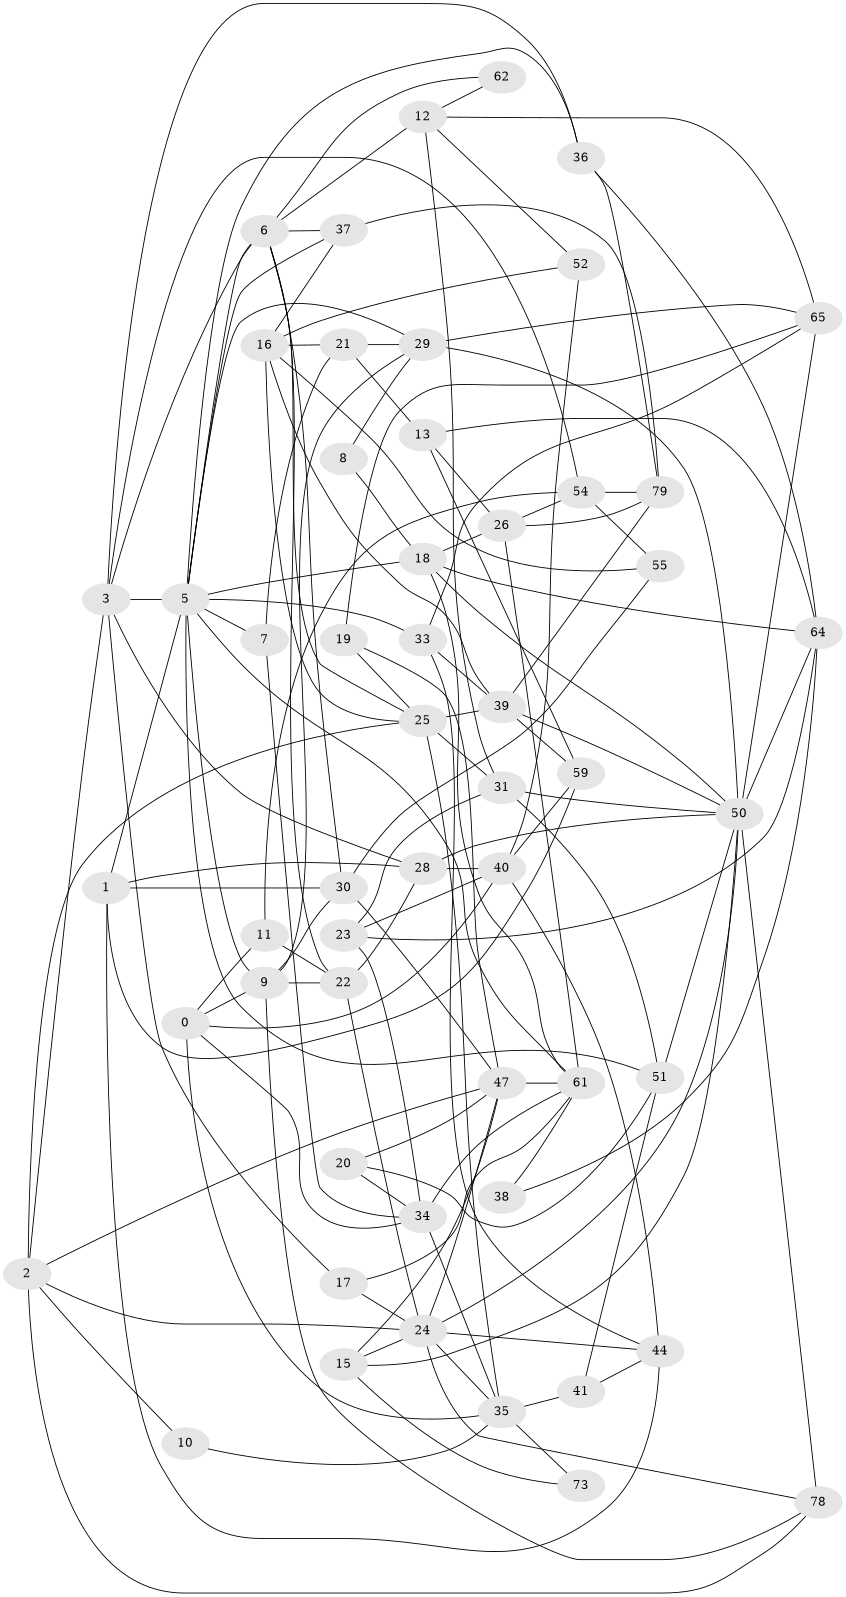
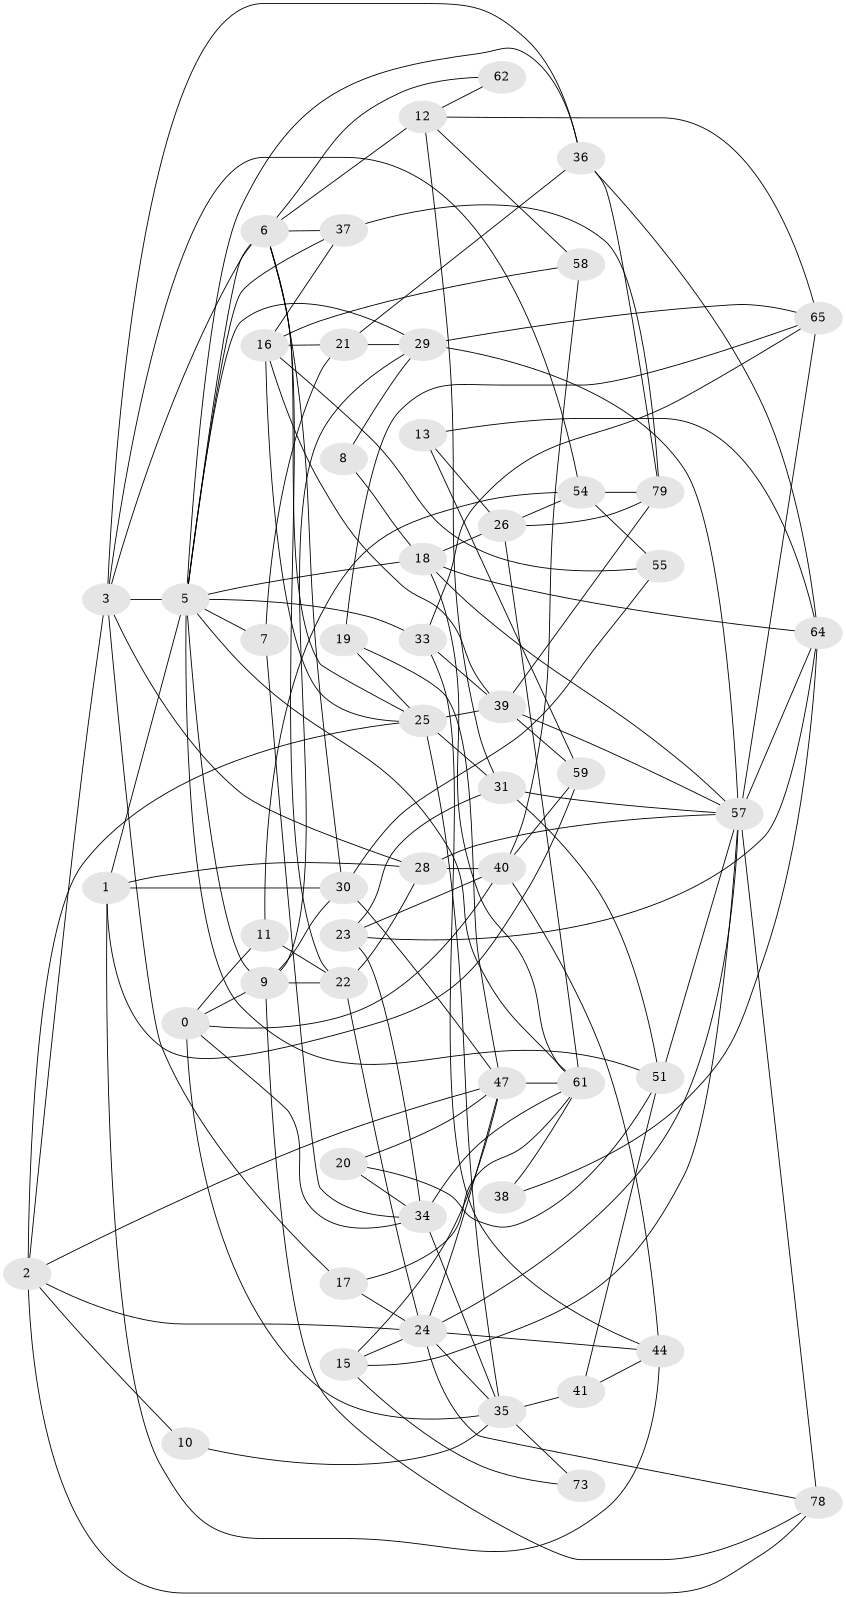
(581, 265) -> (581, 265)
(381, 387) -> (462, 251)
(739, 814) -> (739, 814)
